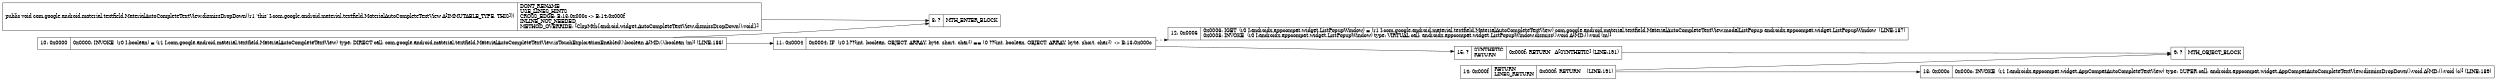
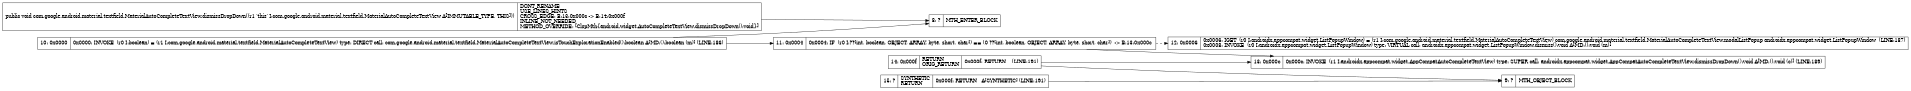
(1303, 49) -> (1178, 53)
(1514, 74) -> (941, 65)
